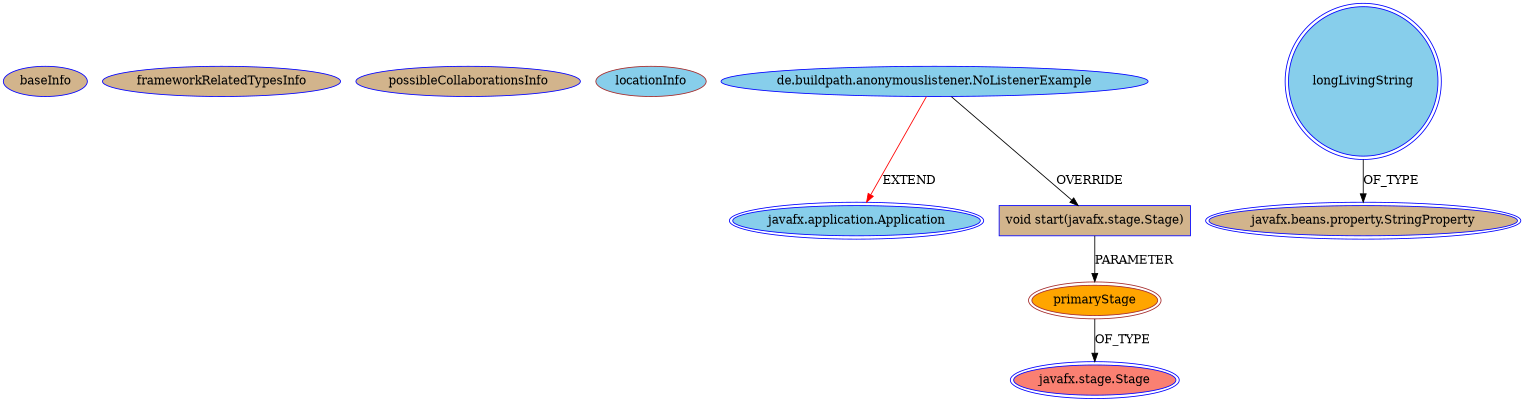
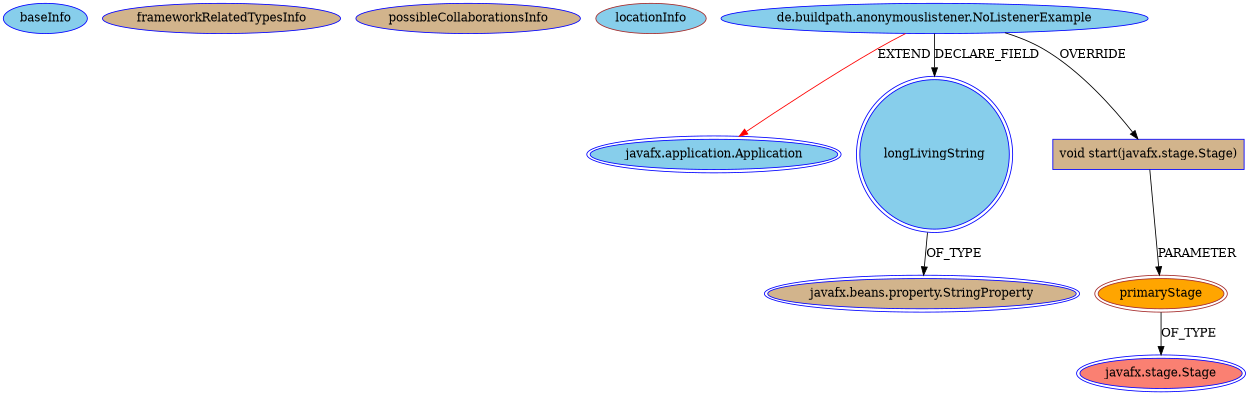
none -> (935, 51)
(45, 81) -> (45, 18)
